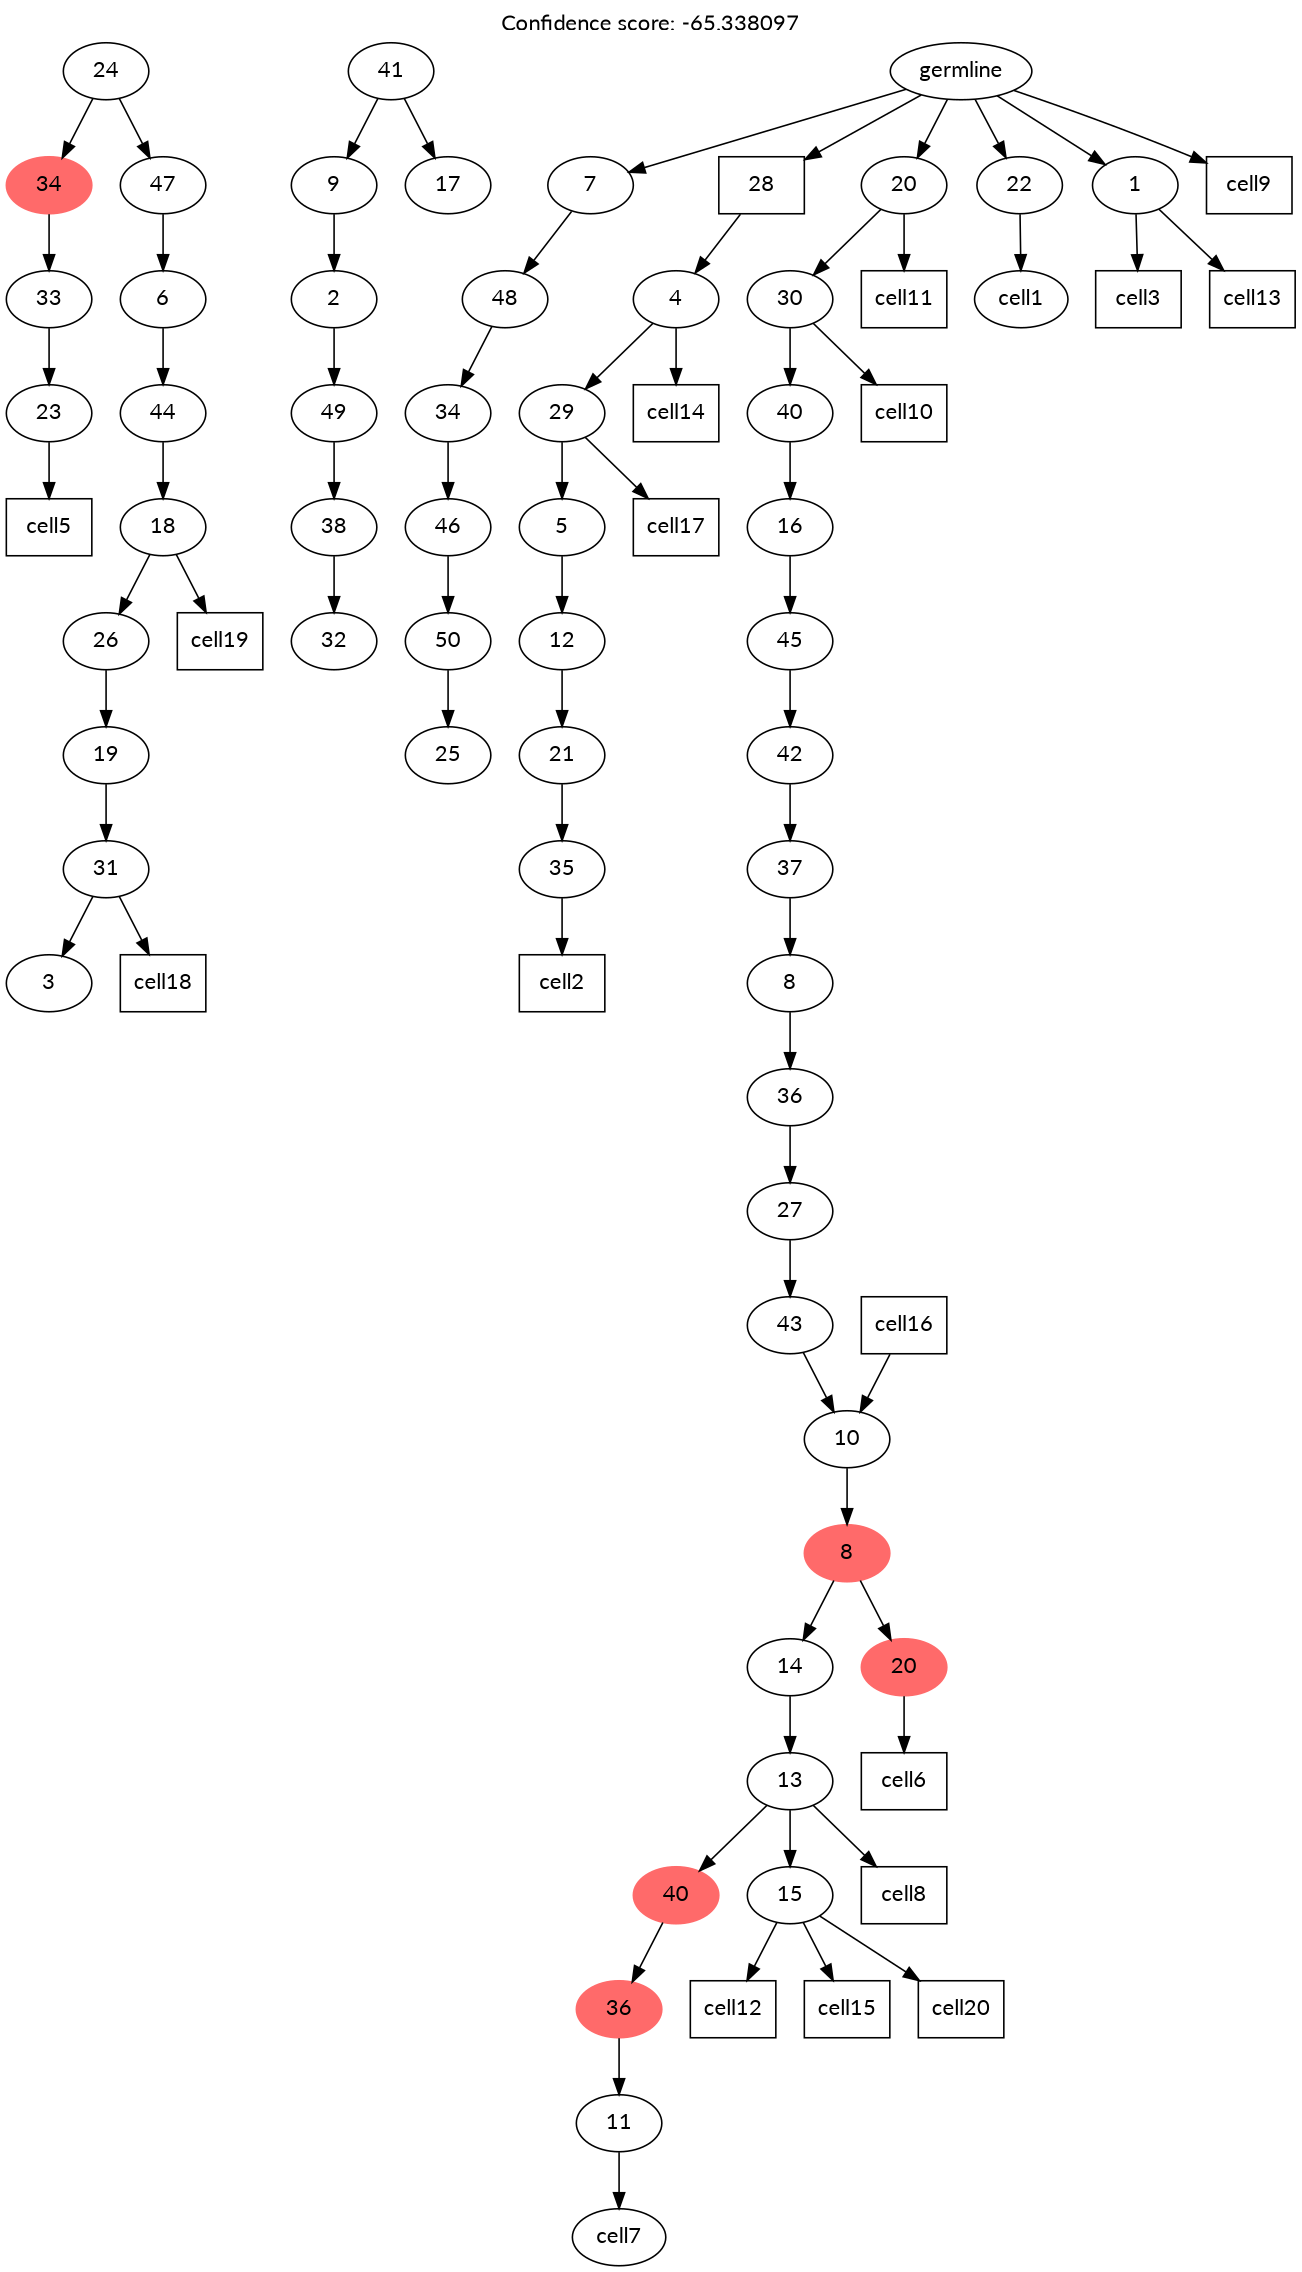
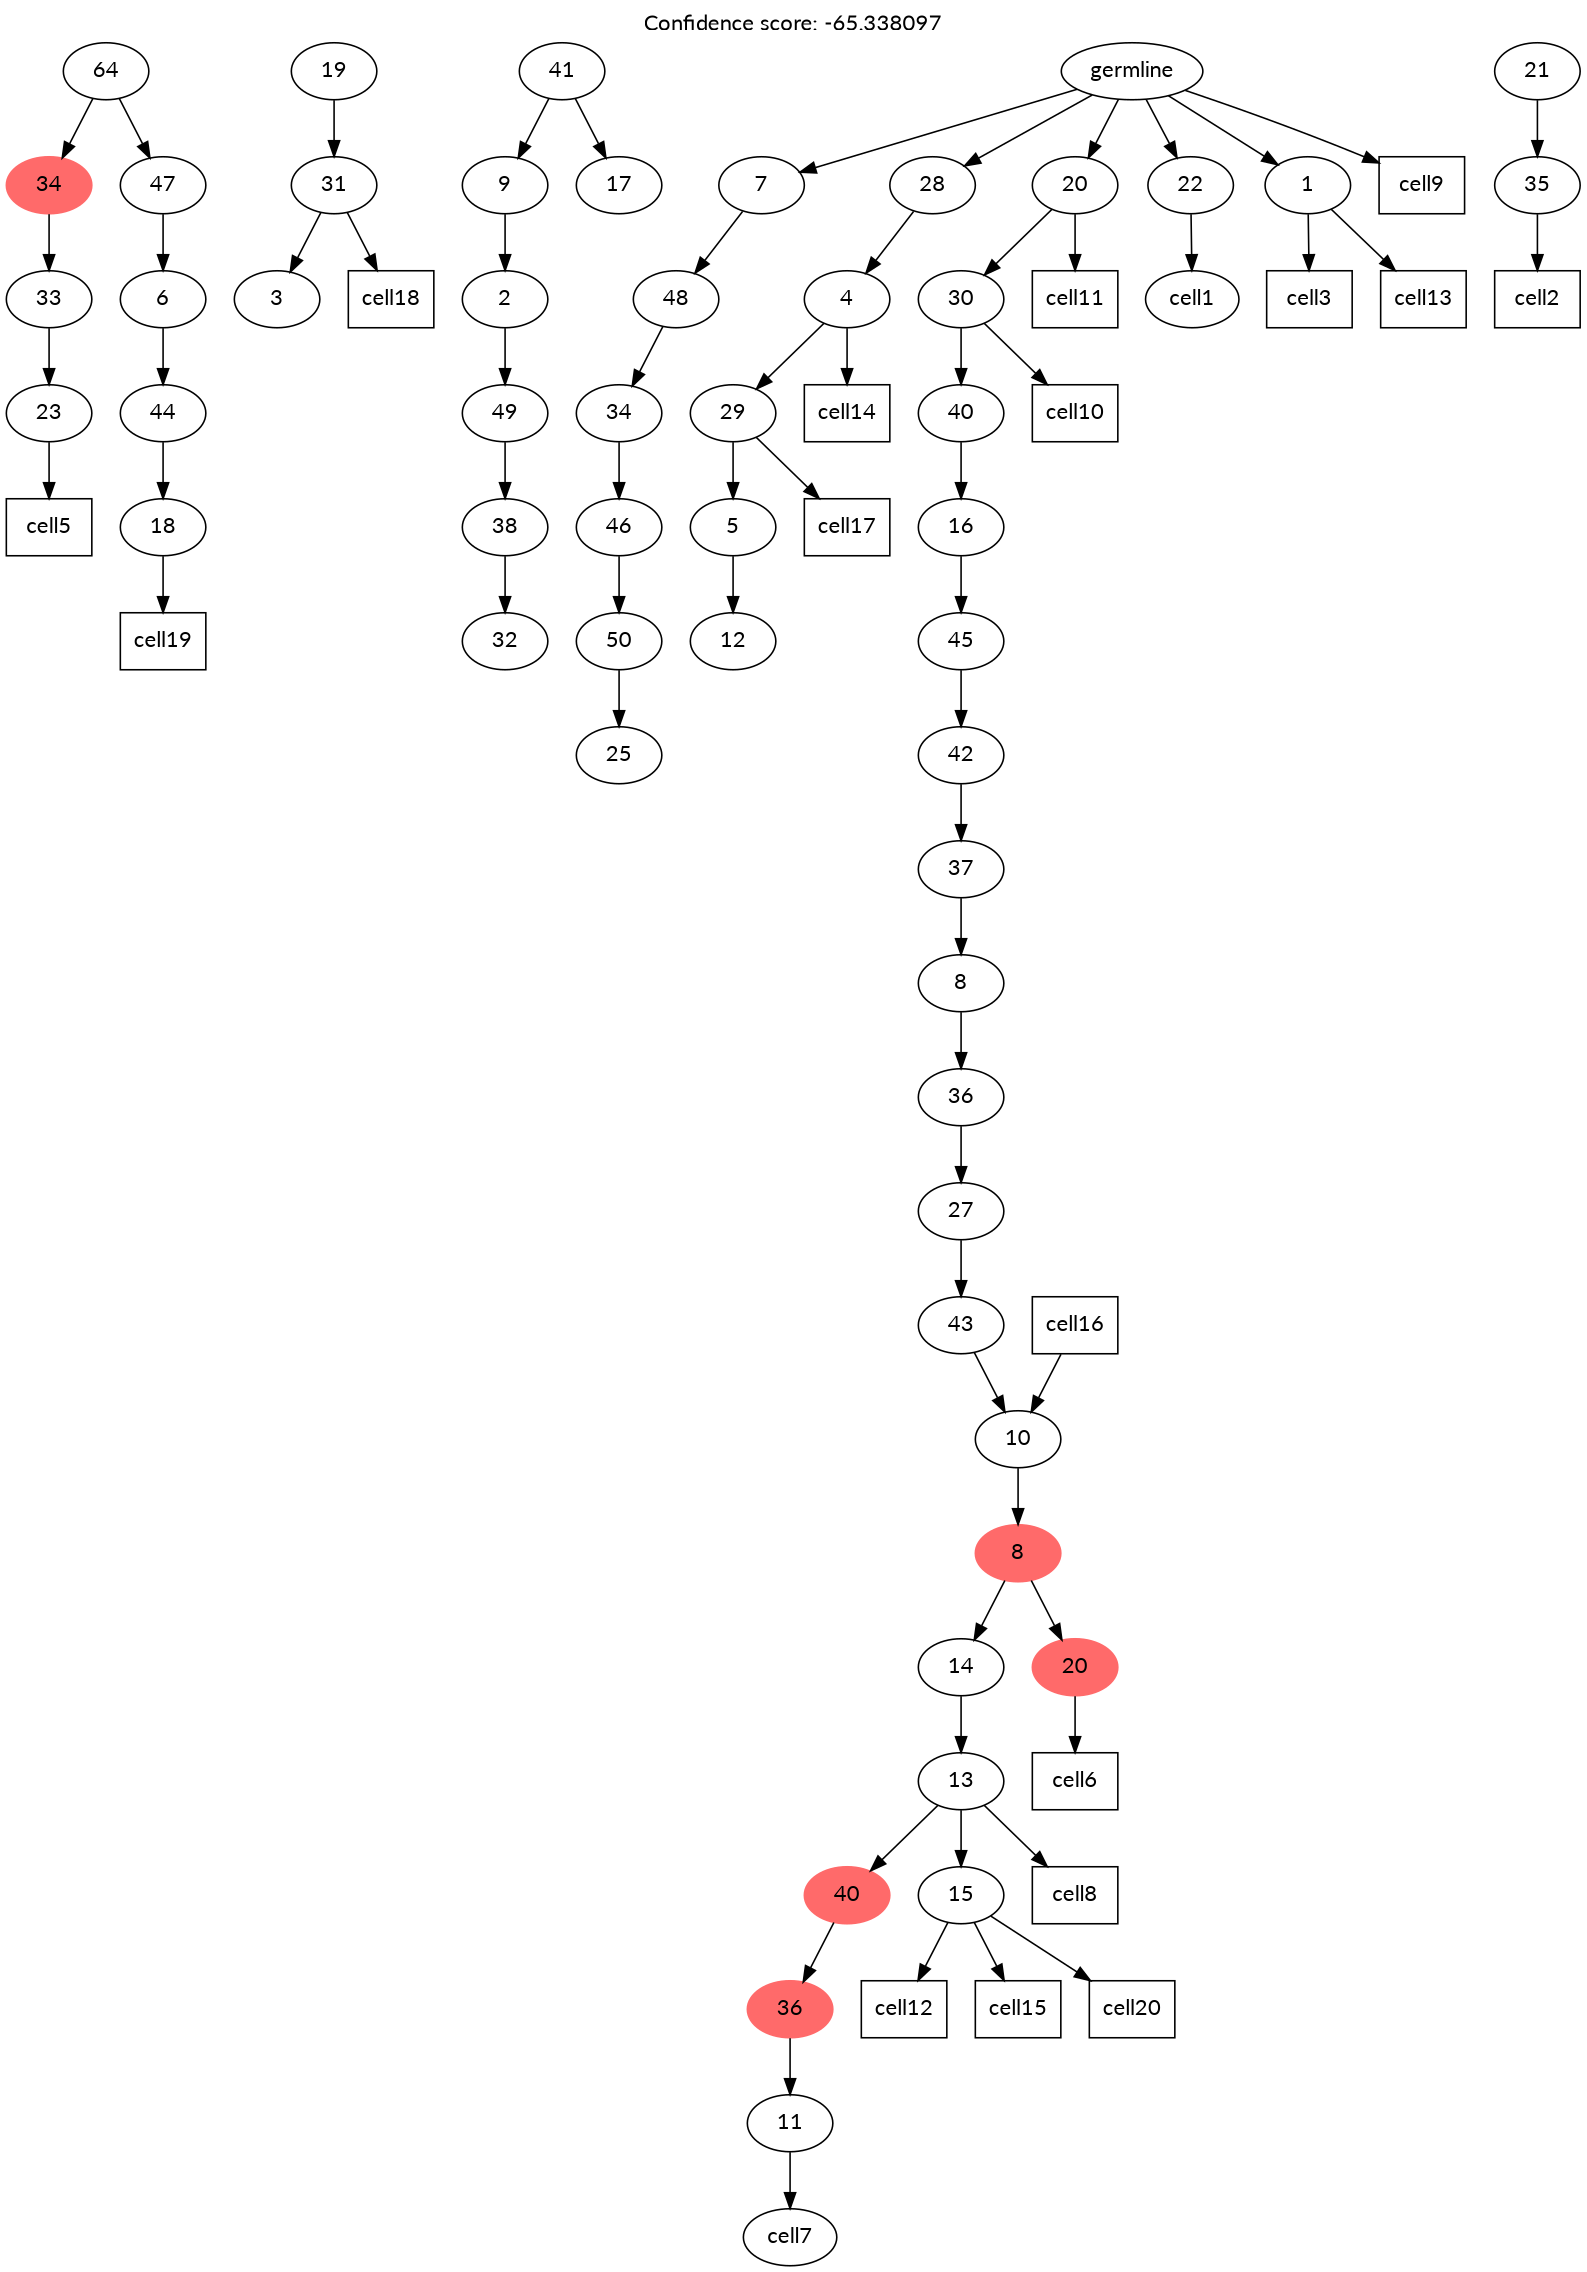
(106, 71) -> (106, 71)
(762, 185) -> (933, 185)
(106, 641) -> none
(562, 690) -> none
